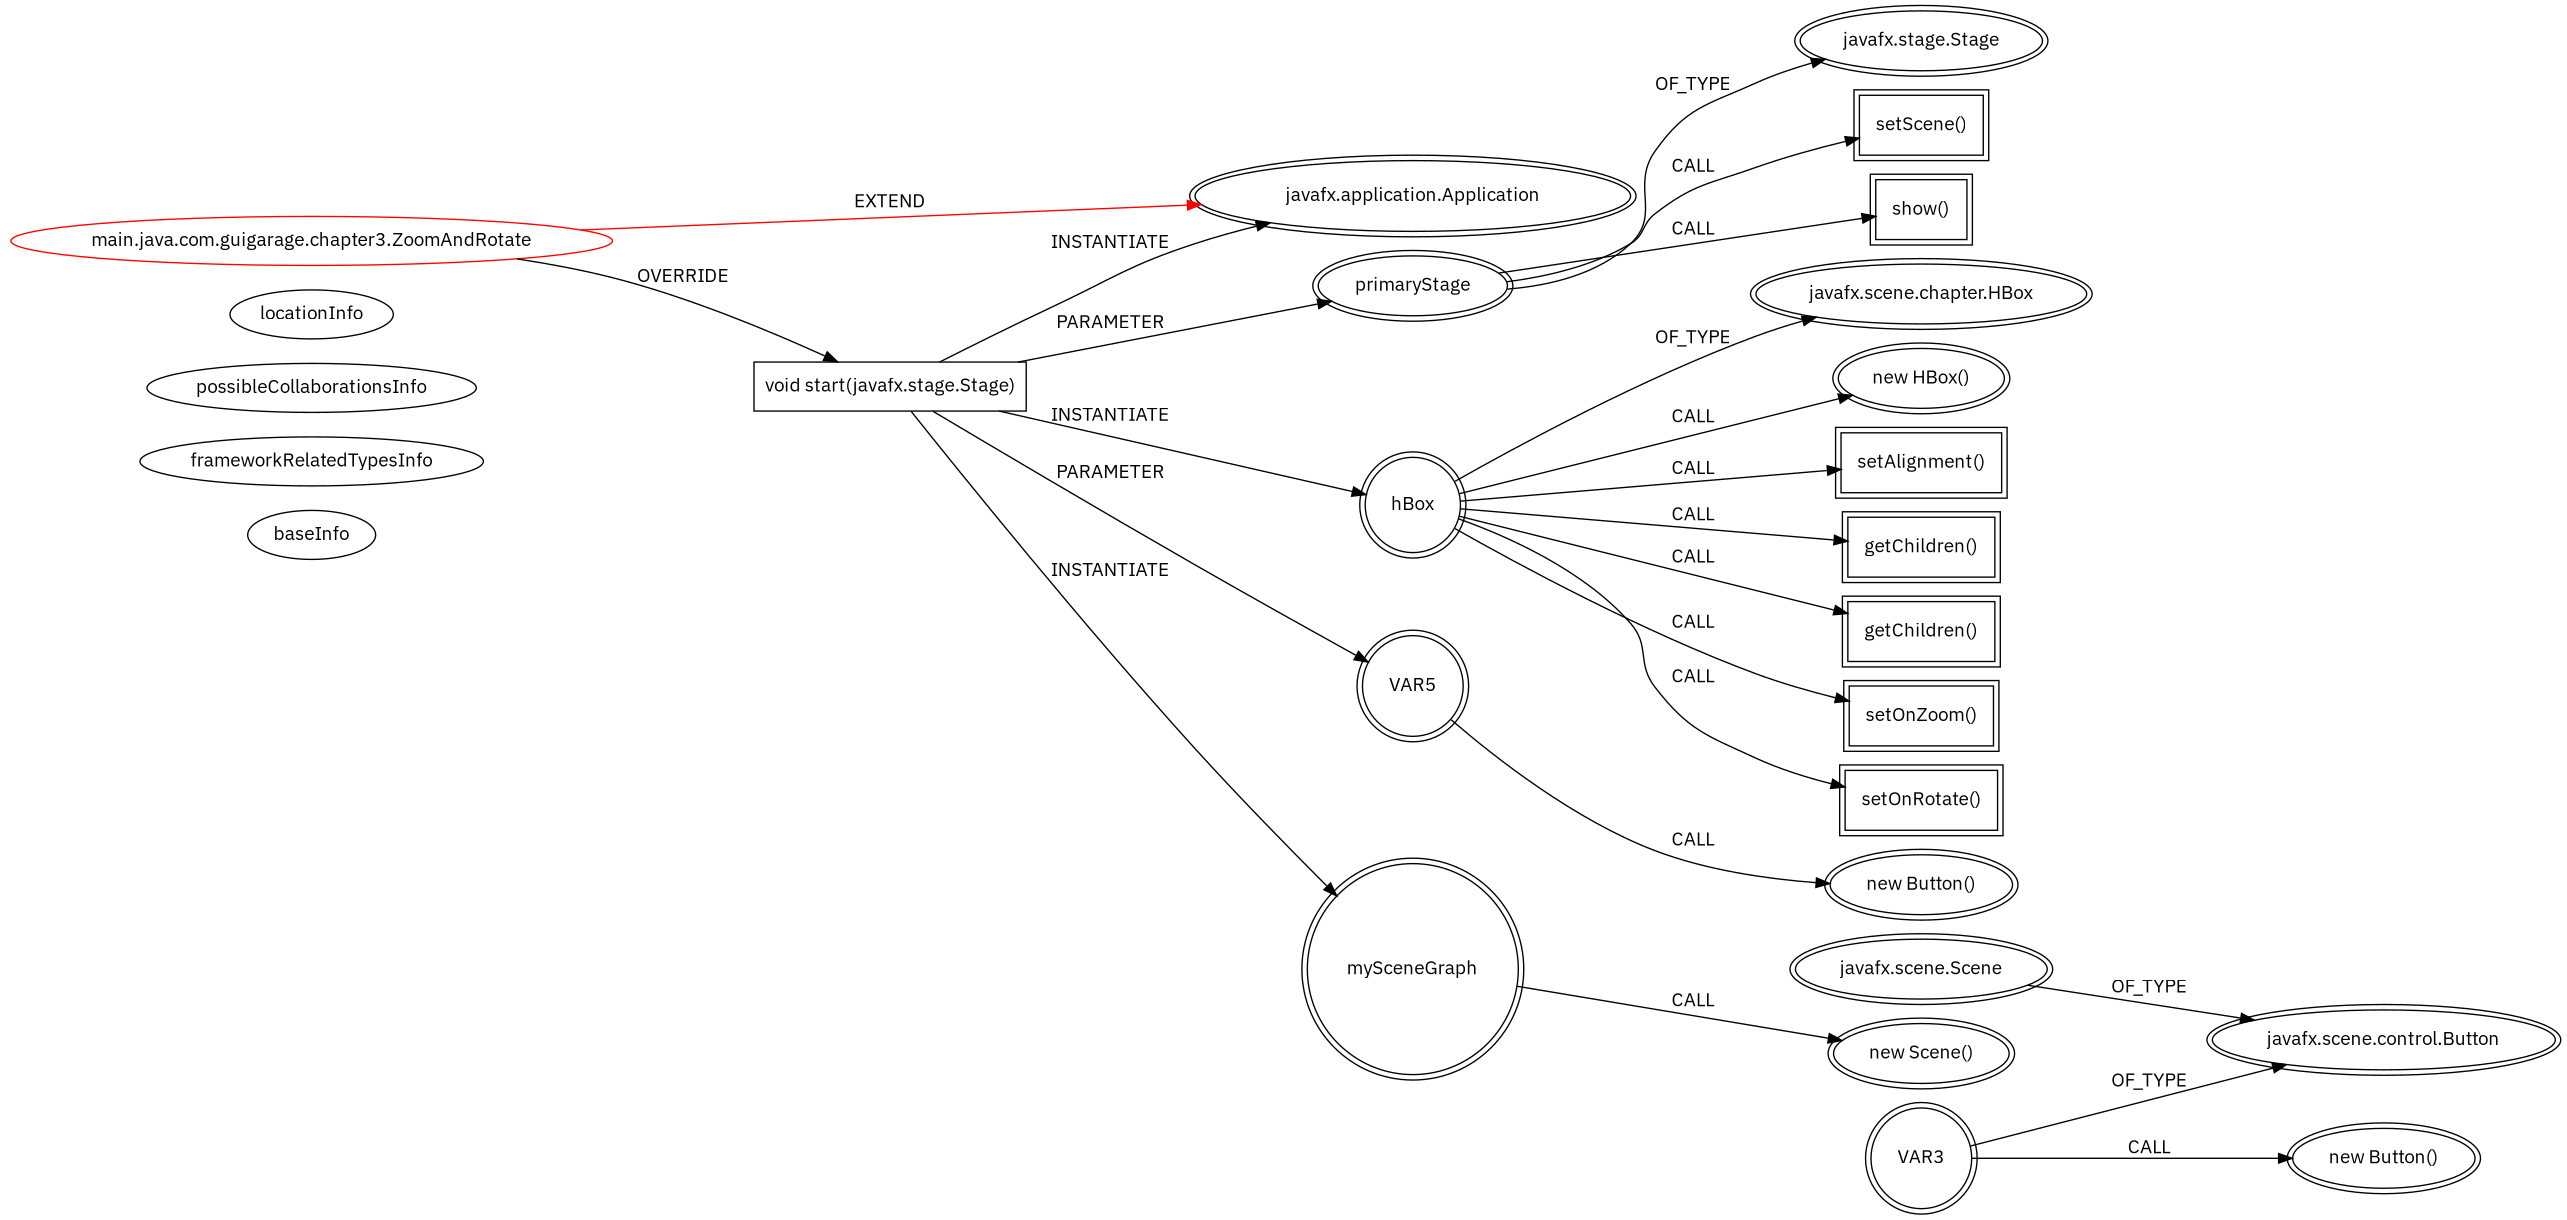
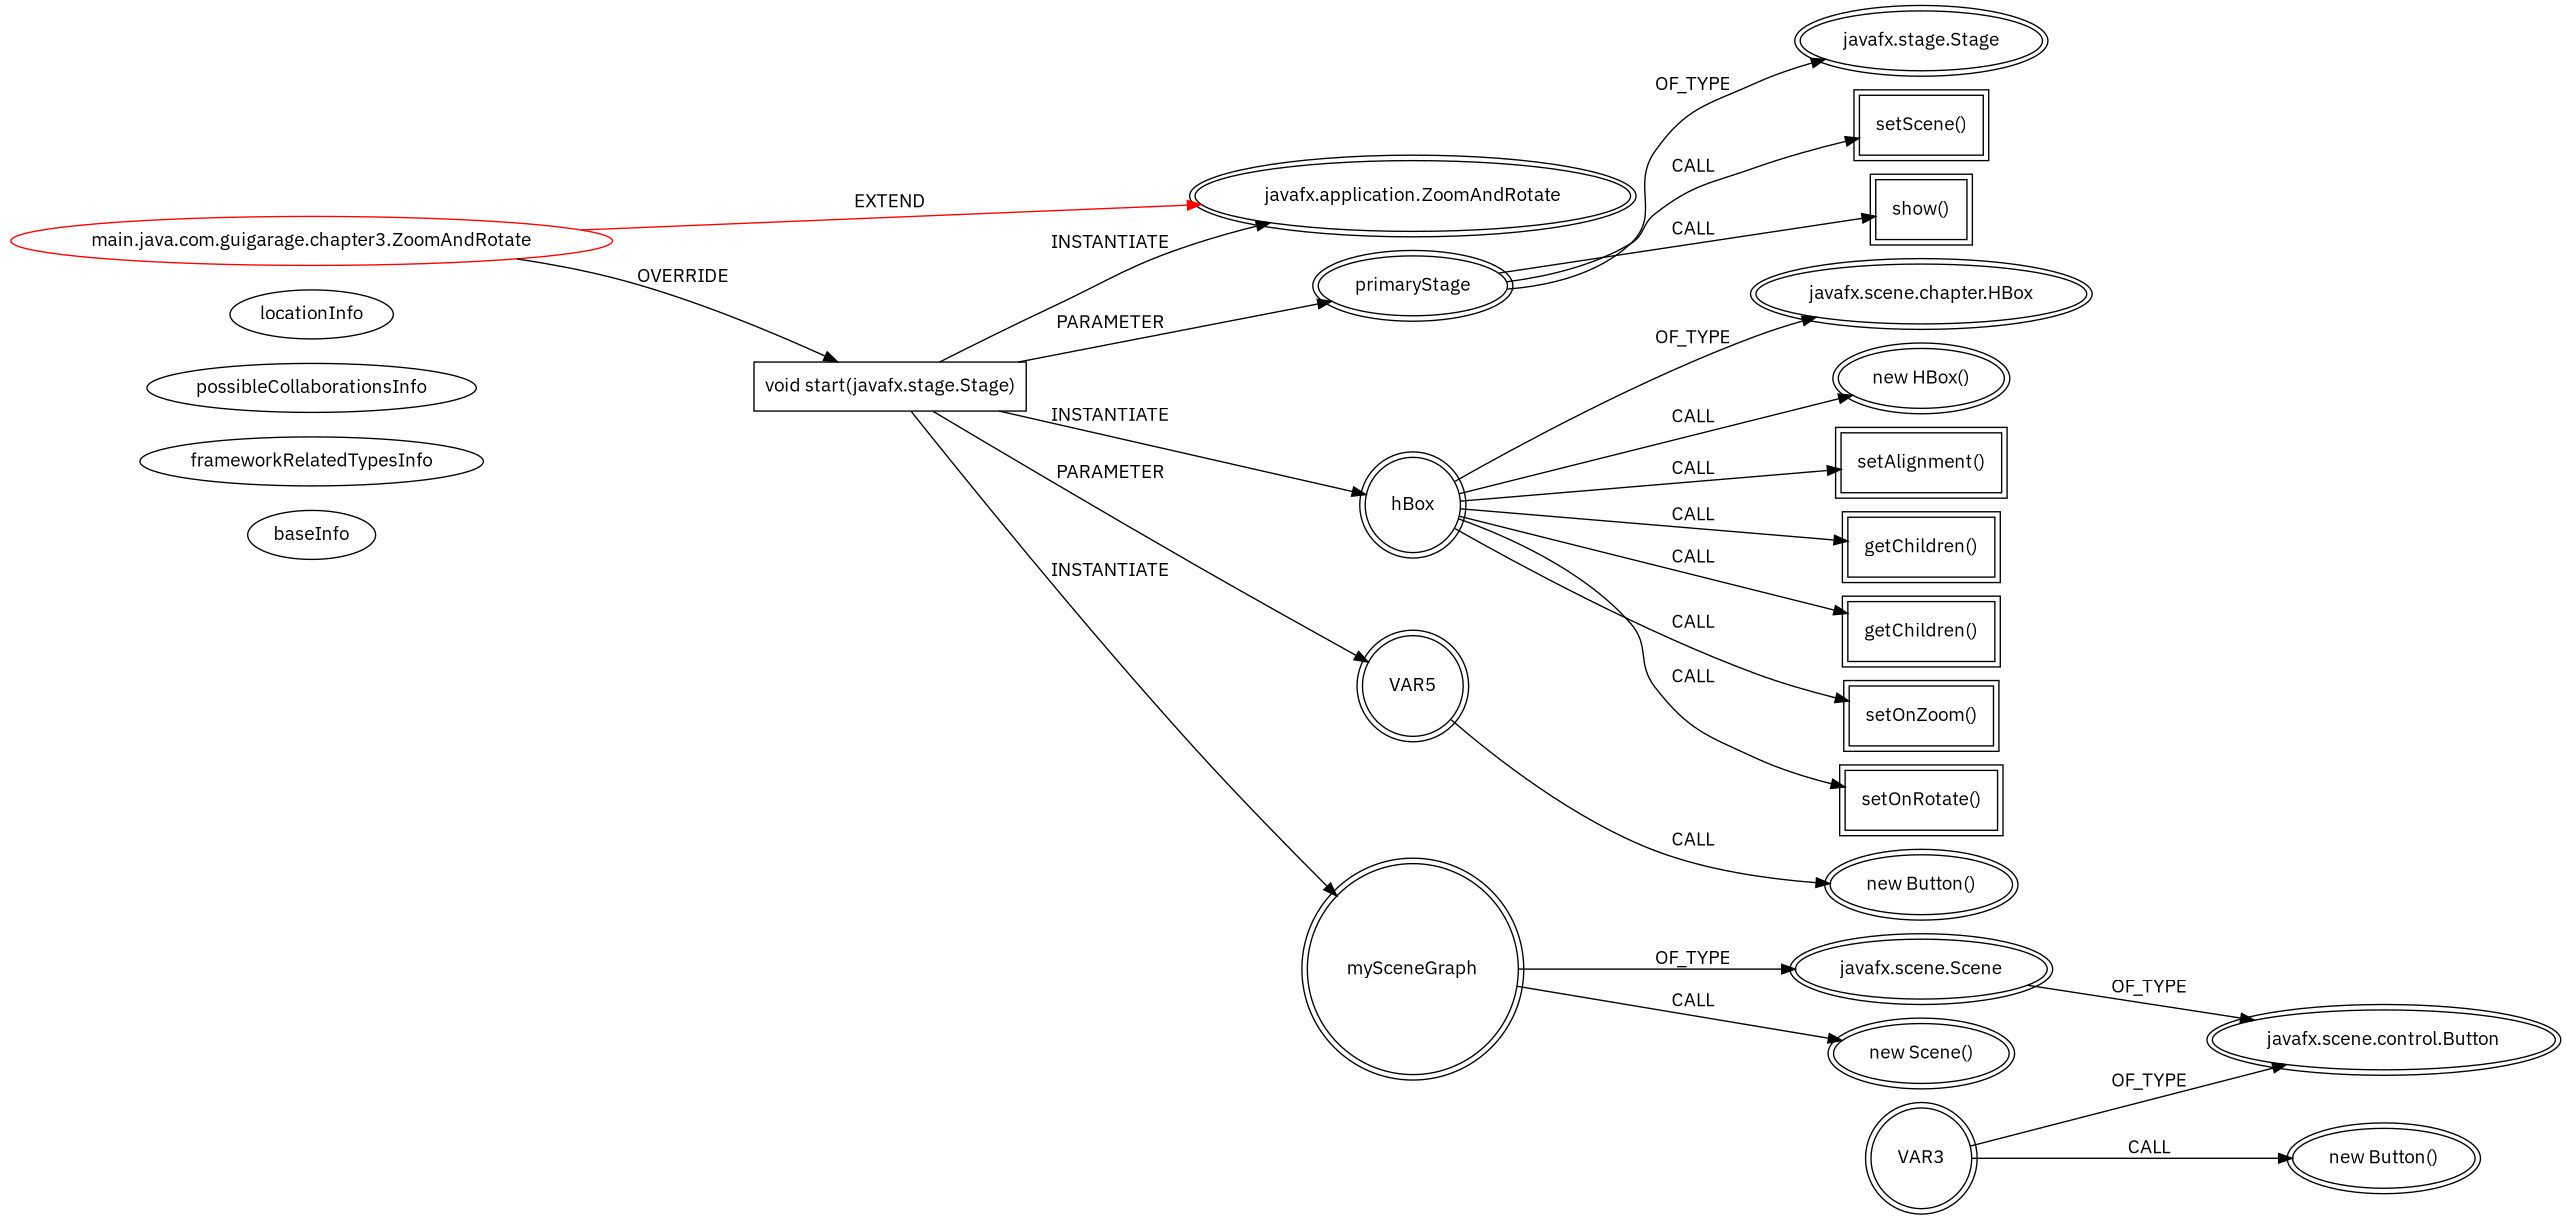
(1413, 196) -> (1413, 196)
none -> (1650, 969)
